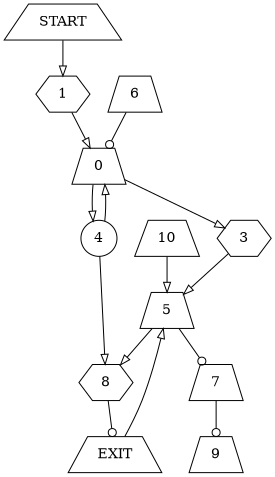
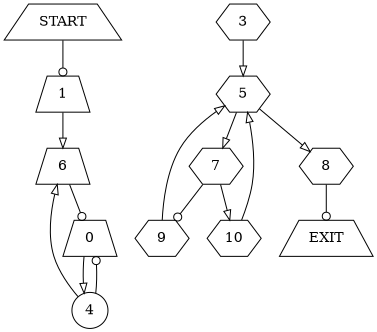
(63, 53) -> (63, 54)
(63, 94) -> (63, 94)
(79, 126) -> (63, 125)
none -> (224, 198)
(170, 202) -> none
(106, 208) -> (97, 279)
(167, 238) -> (234, 238)
(102, 305) -> (52, 249)
(167, 310) -> (243, 94)
(189, 343) -> (231, 126)
(216, 383) -> (216, 166)
(146, 389) -> (175, 158)
(216, 455) -> (162, 238)
